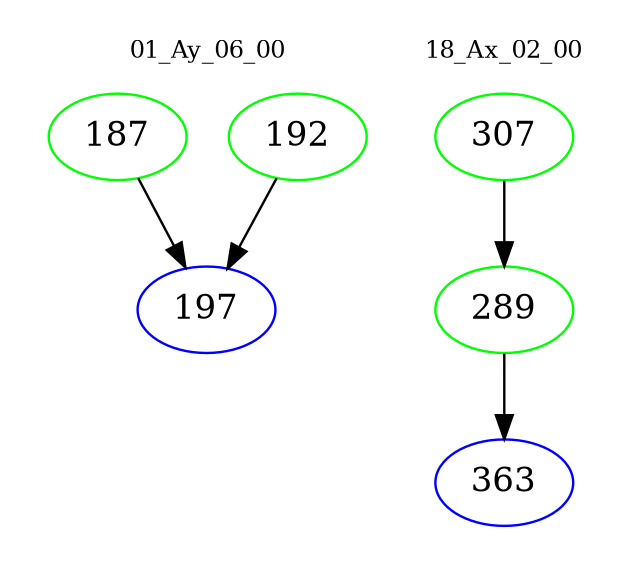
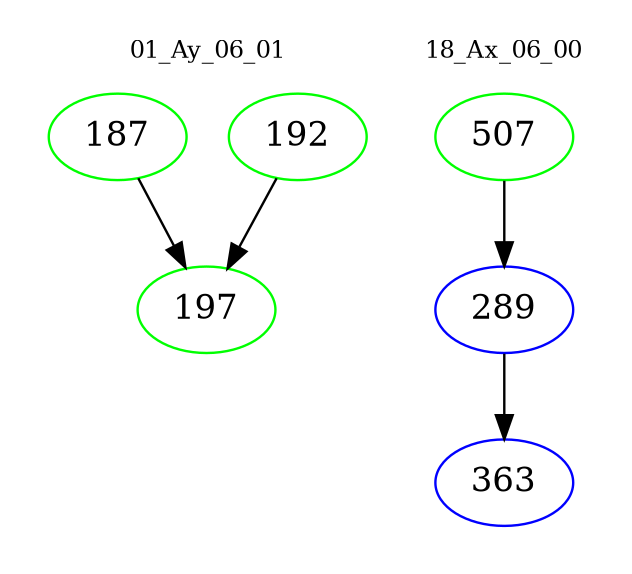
(208, 52) -> (208, 52)
(504, 52) -> (504, 52)
(504, 137) -> (504, 137)
(207, 310) -> (207, 310)
(504, 310) -> (504, 310)
